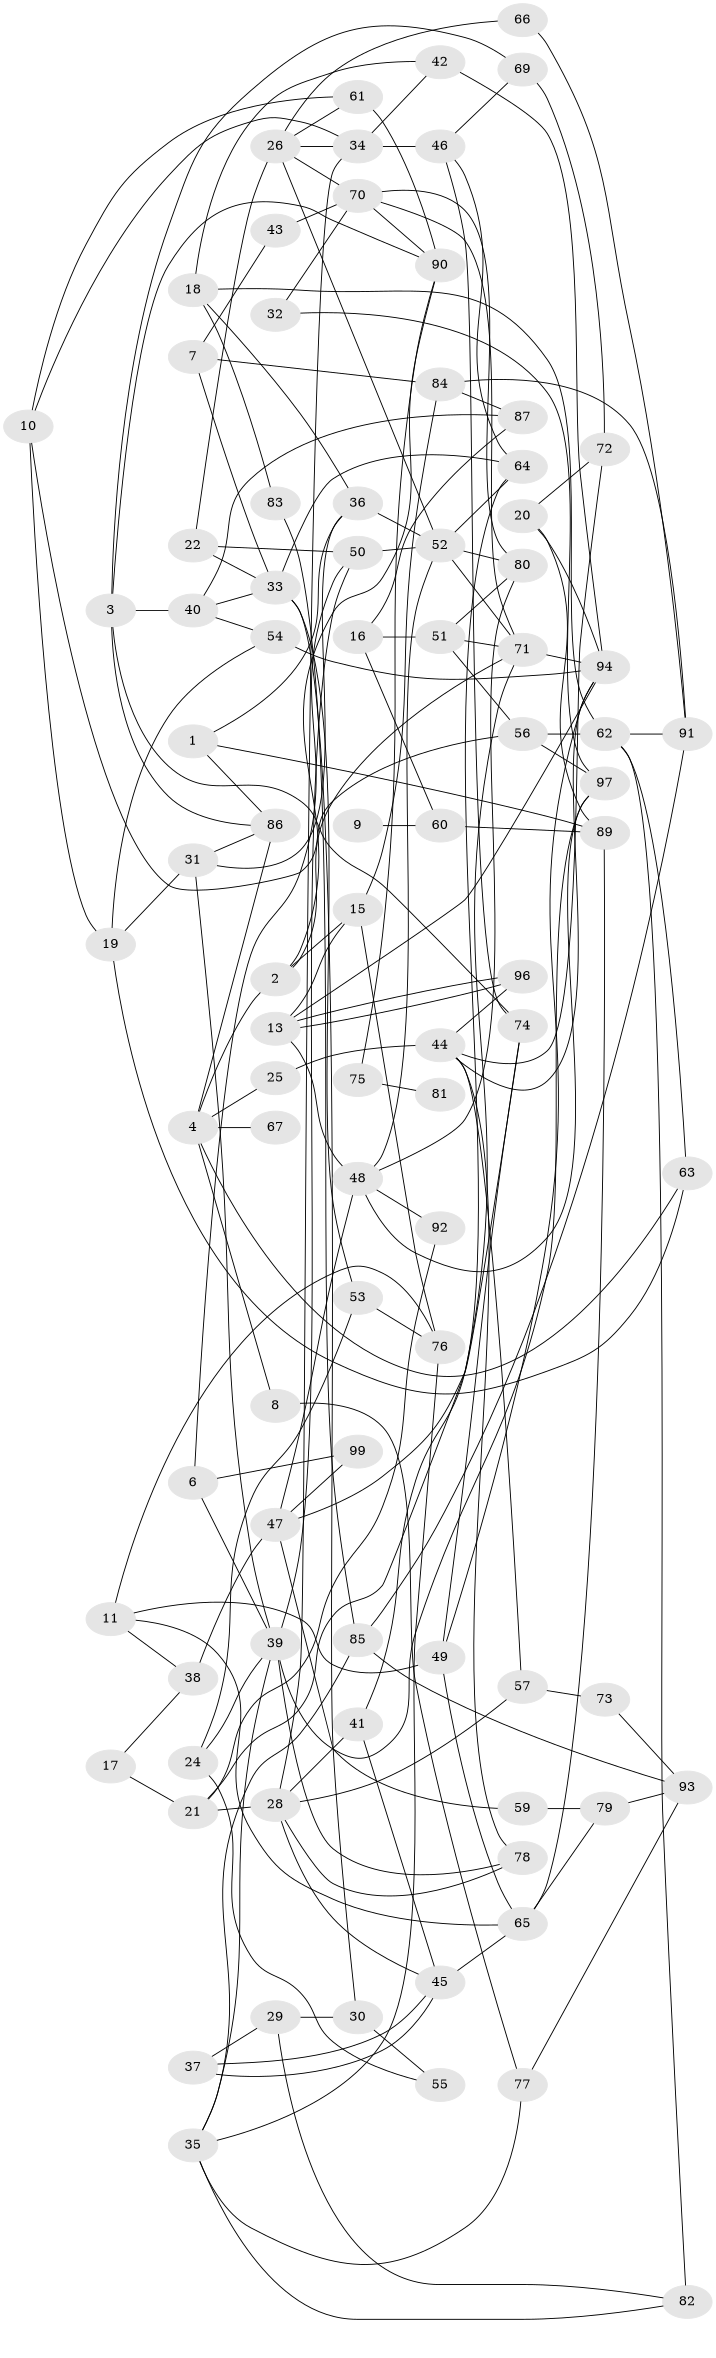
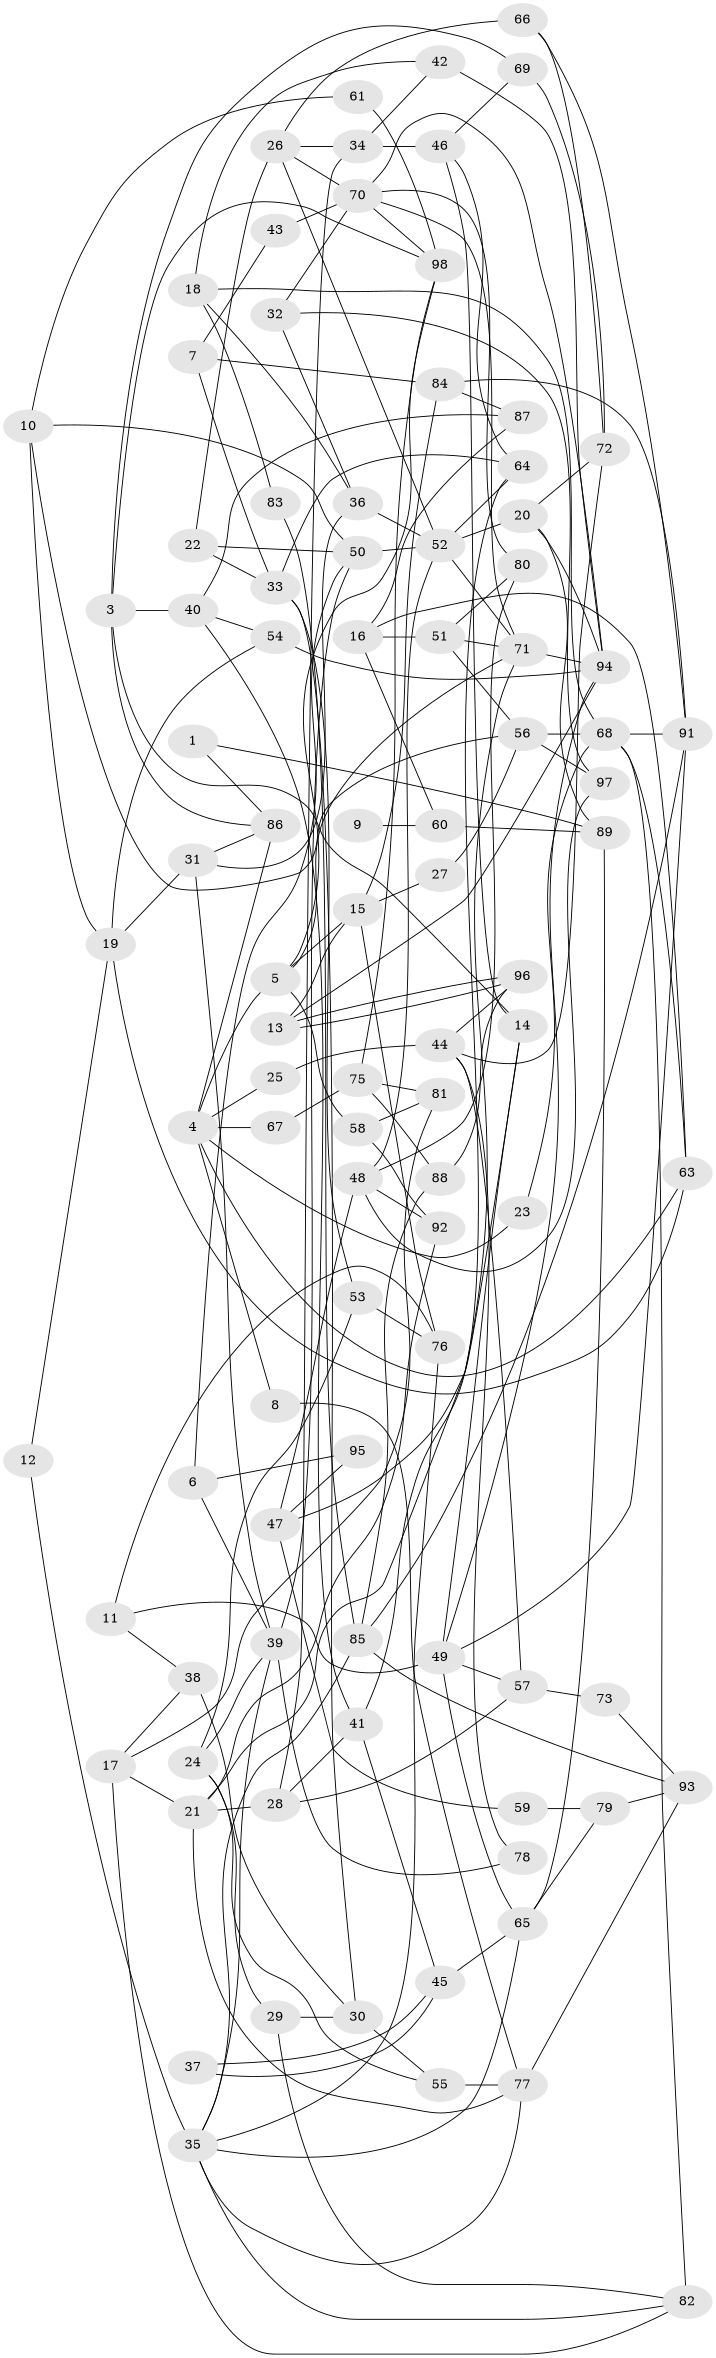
(318, 121) -> none
none -> (575, 159)
(143, 206) -> (202, 439)
(440, 265) -> (440, 265)
(487, 557) -> (481, 531)
(234, 599) -> (321, 1267)
(301, 661) -> (322, 421)
(605, 734) -> (605, 734)
none -> (657, 762)
none -> (440, 875)
(578, 934) -> (552, 311)
(275, 979) -> (275, 979)
(523, 1026) -> (523, 1026)
none -> (317, 1104)
(317, 1107) -> none
none -> (358, 1129)
none -> (440, 1179)
none -> (523, 1213)
none -> (653, 1240)
(493, 1444) -> none
(358, 1452) -> (358, 1452)
none -> (28, 1461)
none -> (367, 1497)
(222, 1608) -> (248, 1870)
none -> (482, 1672)
(252, 1831) -> (432, 2131)
(379, 1896) -> none
(331, 1915) -> none
(236, 2042) -> (236, 1889)
none -> (259, 2051)
none -> (487, 2085)
none -> (201, 2281)
